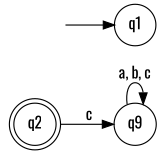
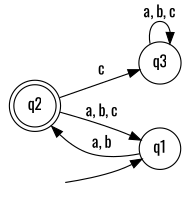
none -> (96, 123)
(135, 124) -> (160, 63)
none -> (97, 155)
